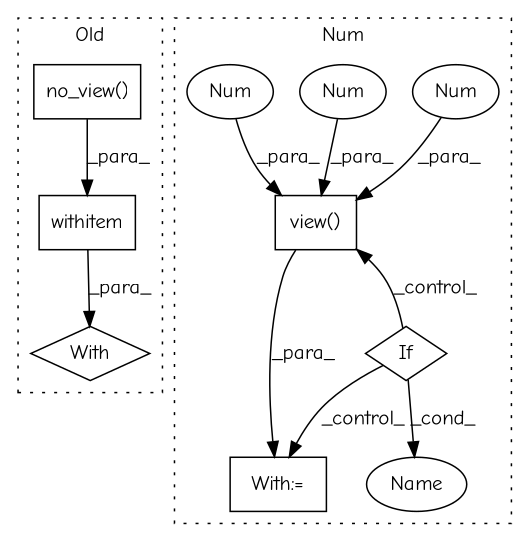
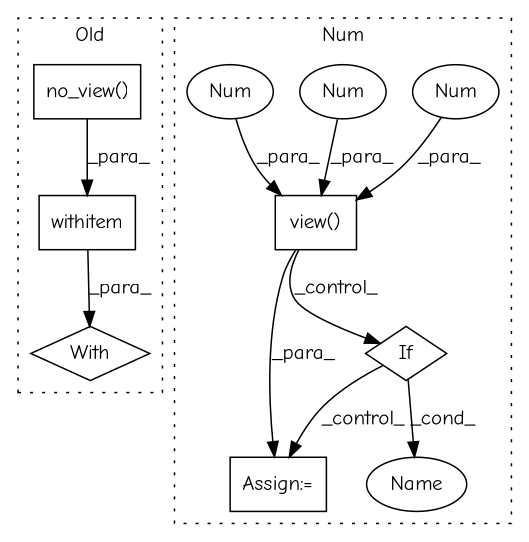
(391, 291) -> (306, 310)
(278, 484) -> (278, 484)
